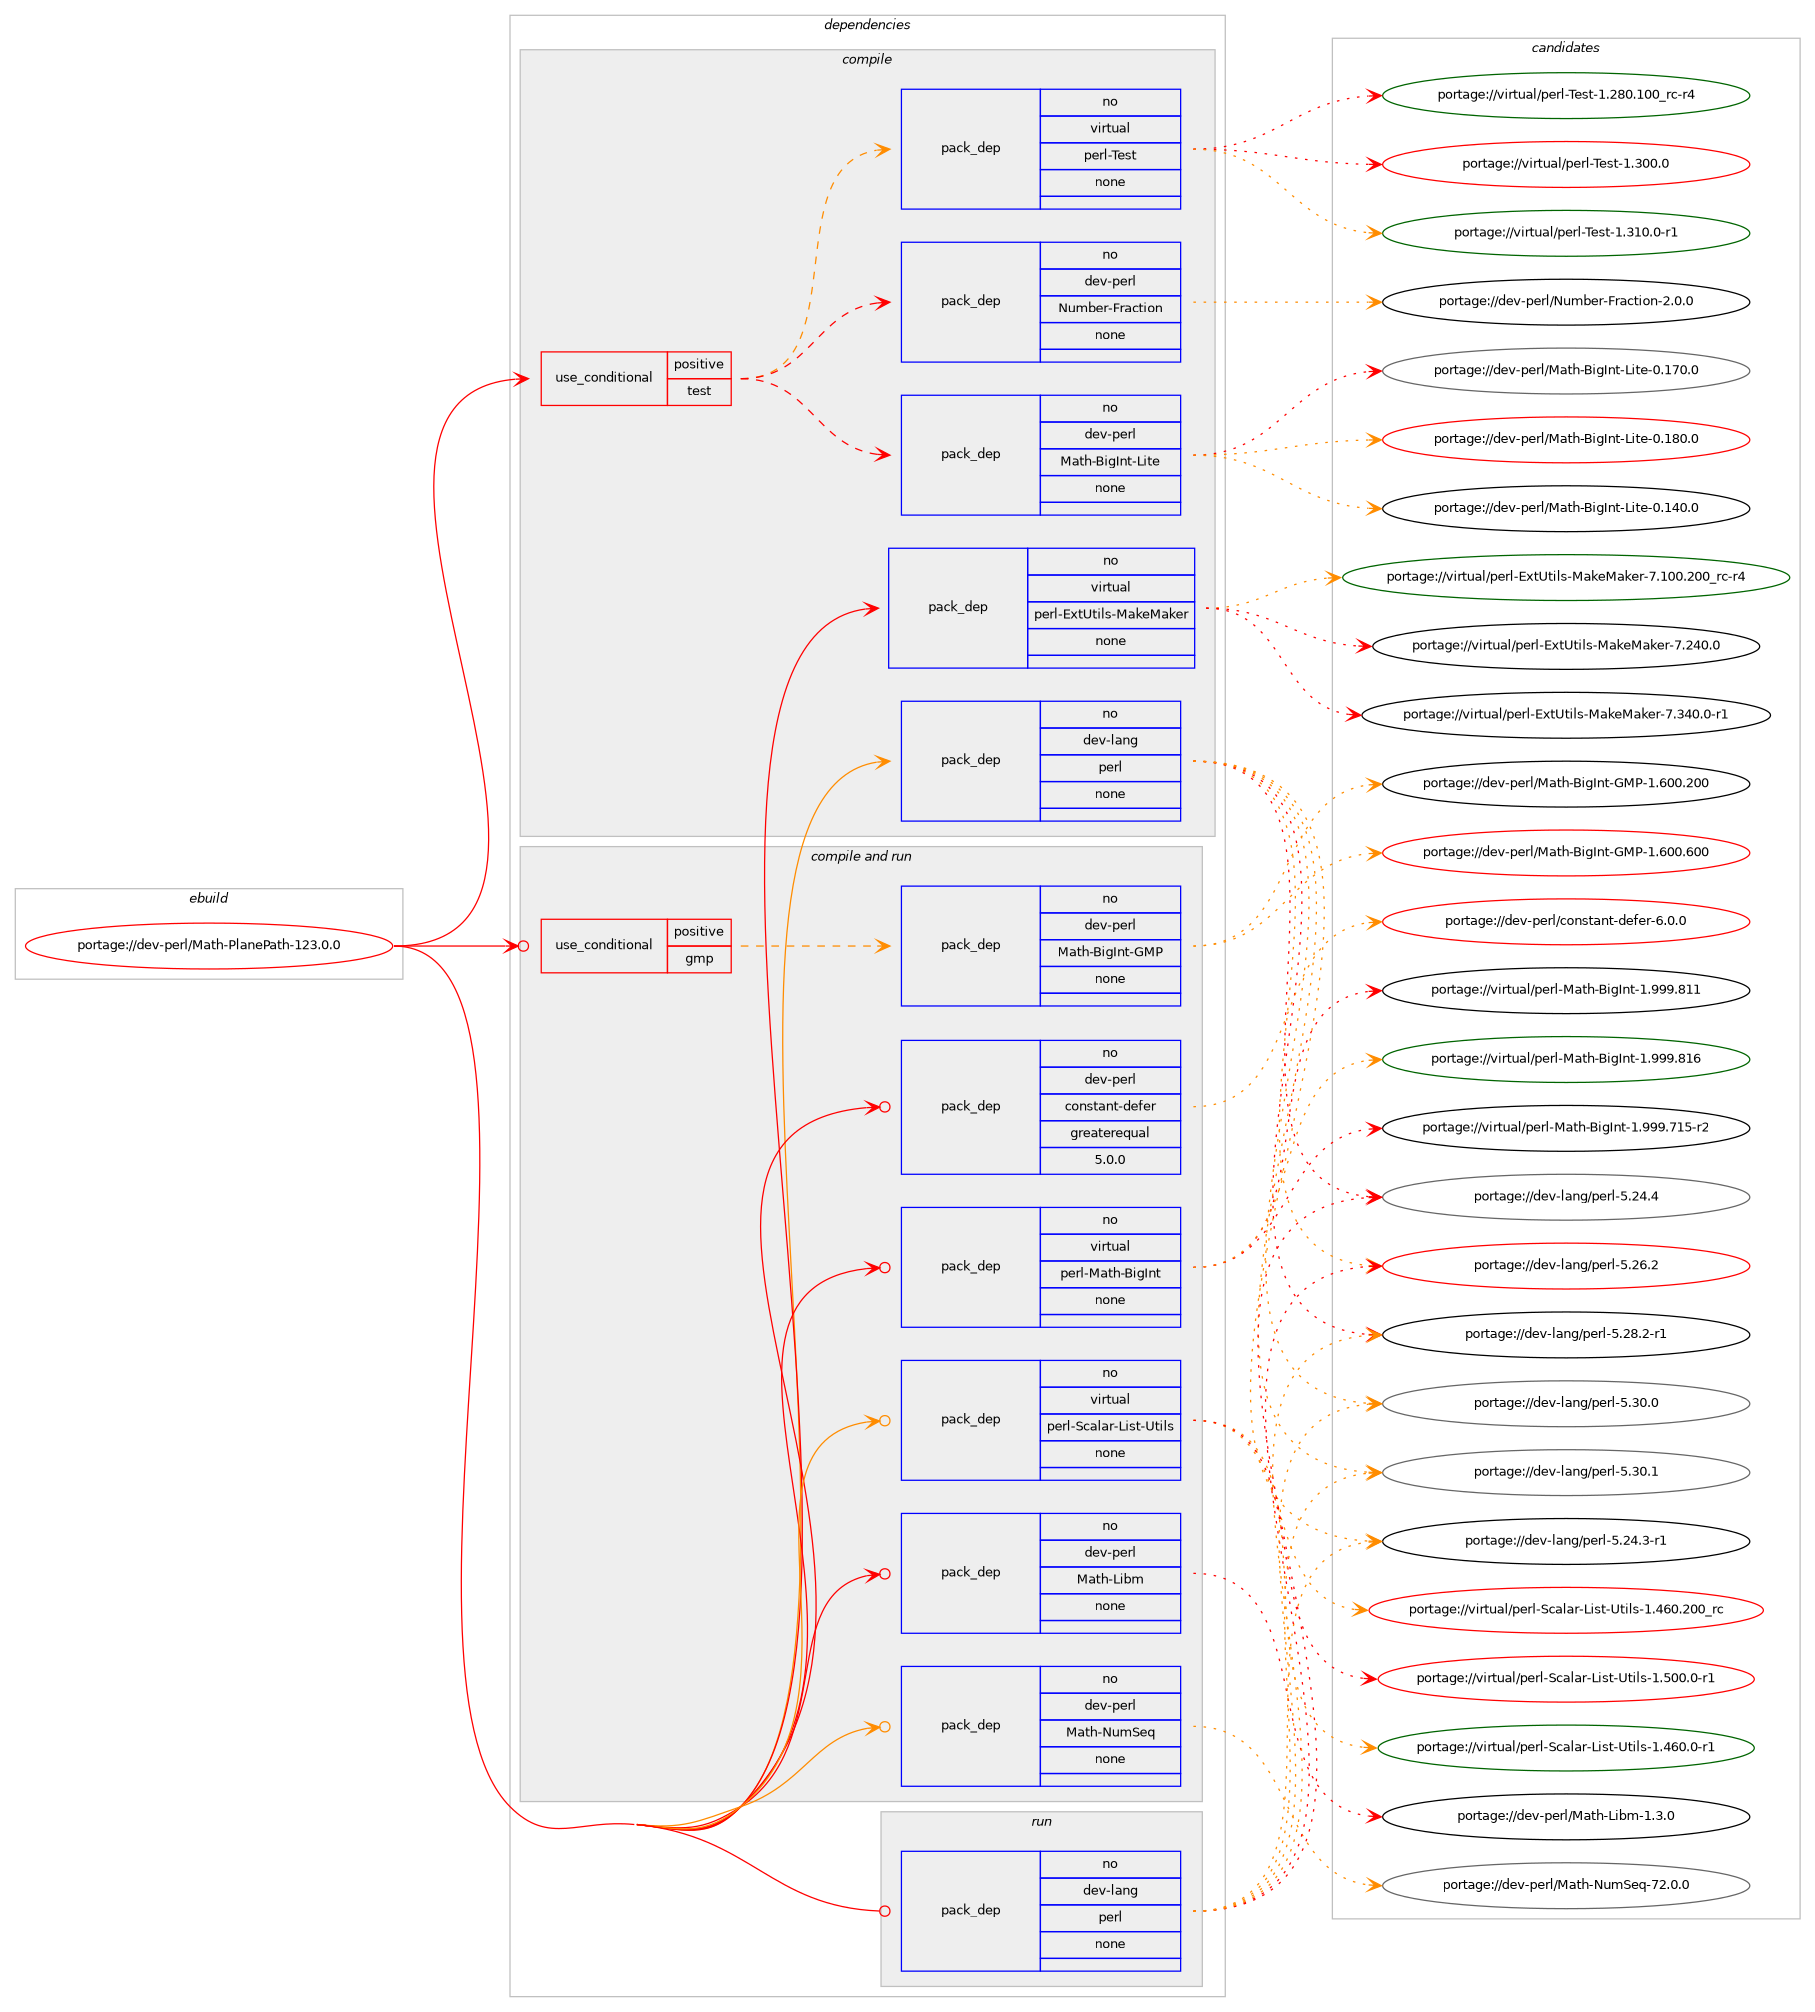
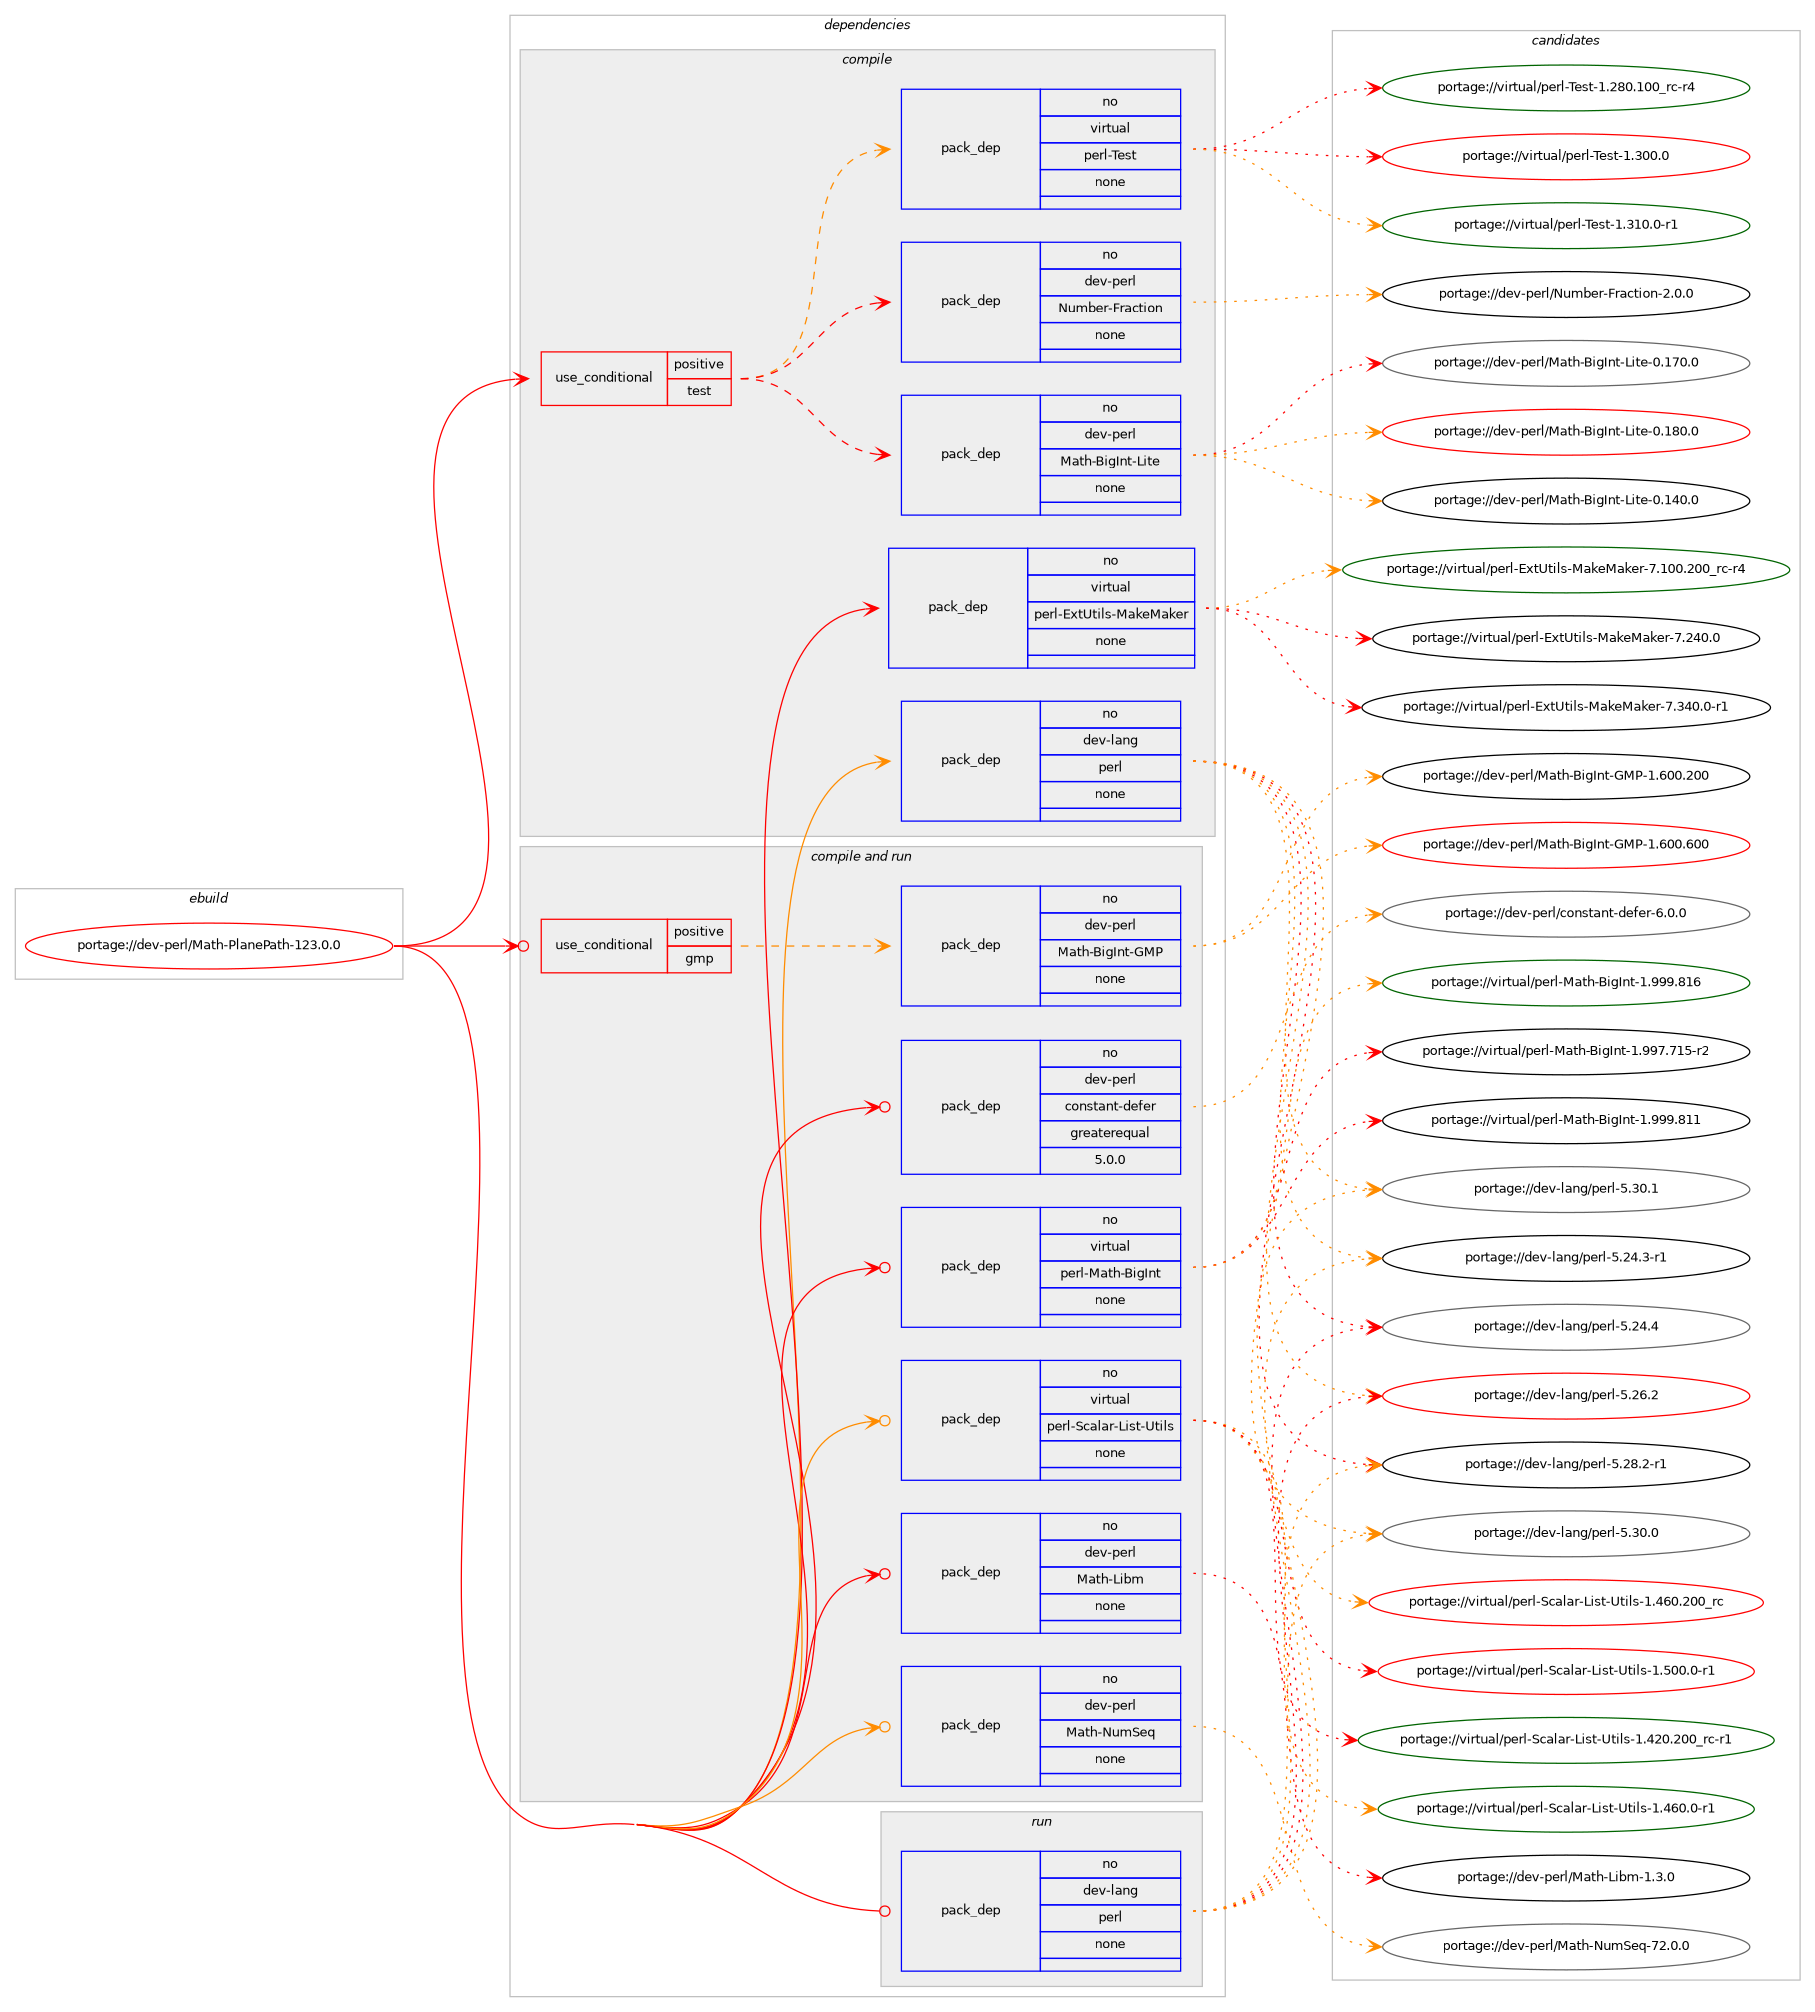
(1566, 922) -> (1566, 914)
(1566, 1128) -> (1566, 1052)
none -> (1566, 1740)
